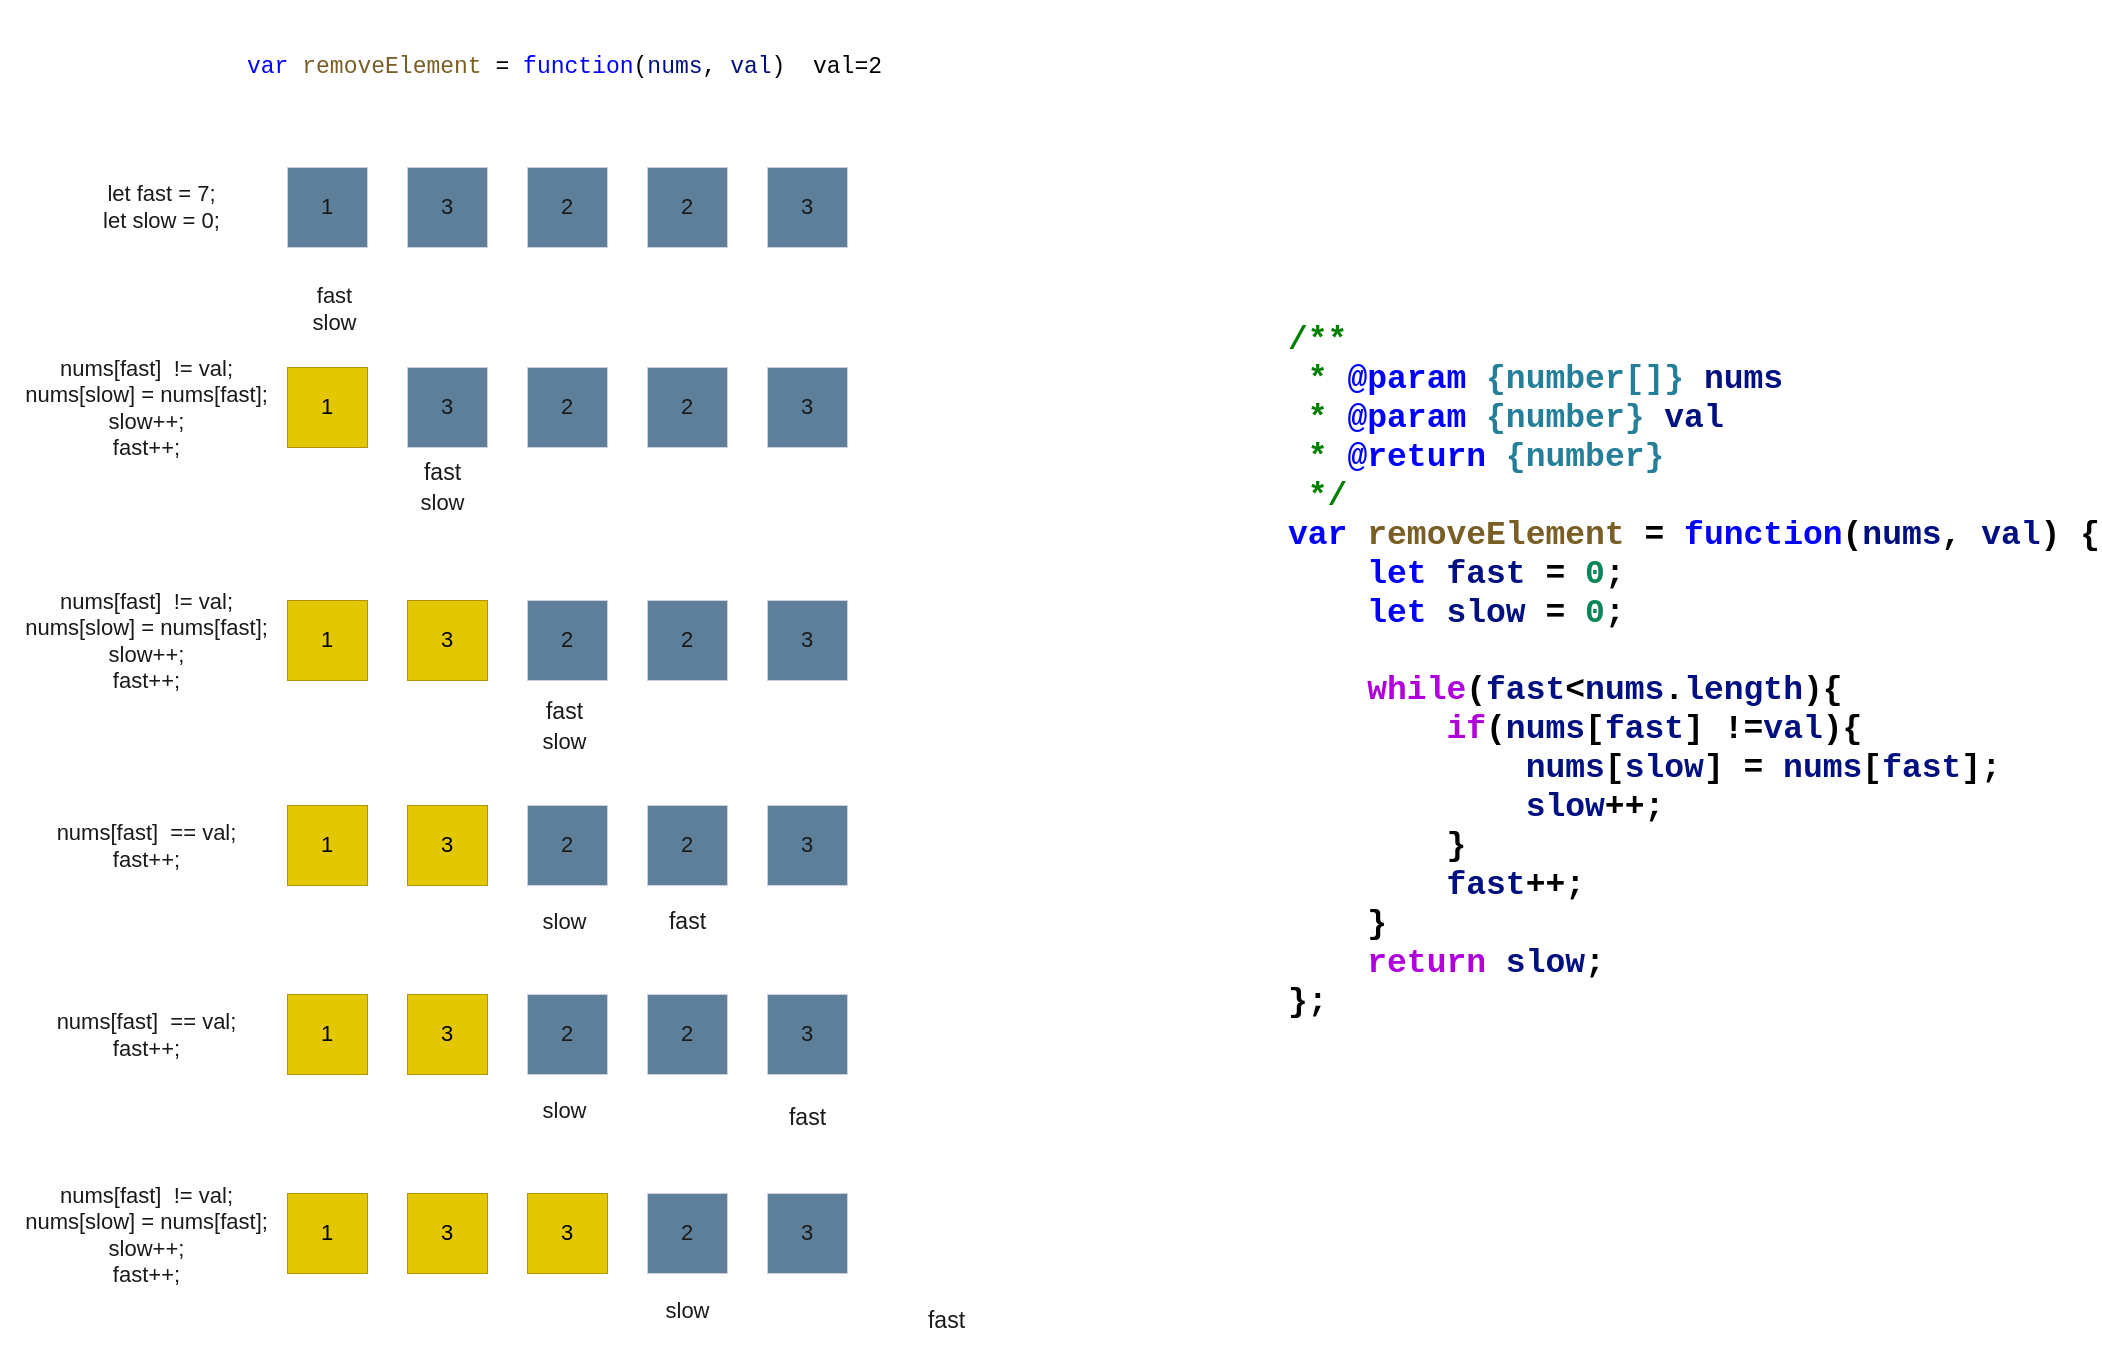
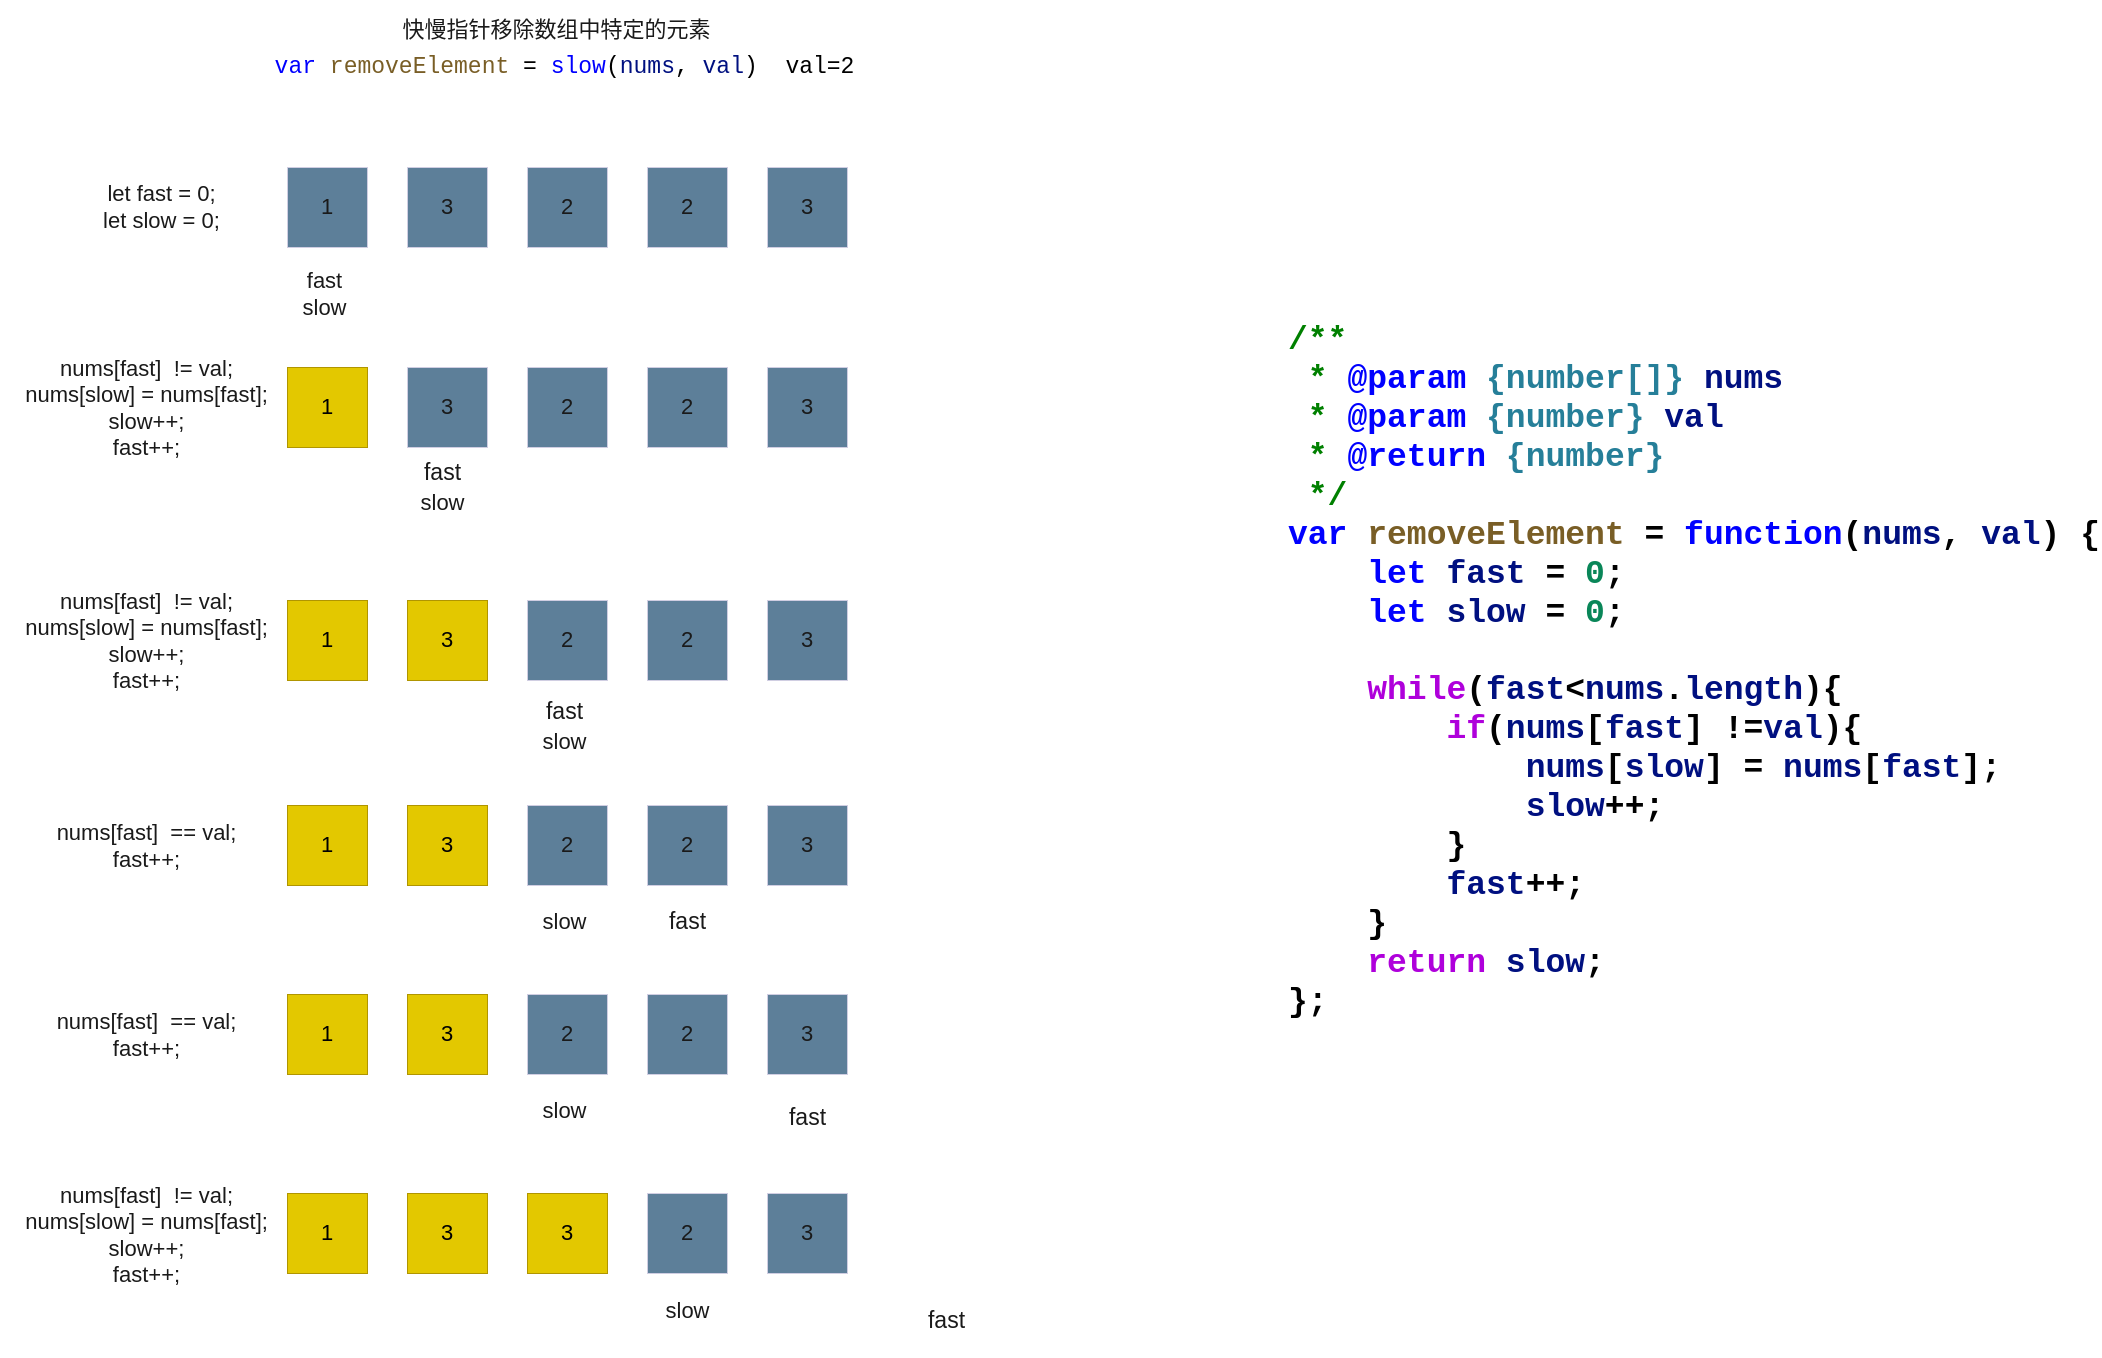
none -> (557, 31)
(565, 67) -> (565, 67)
(162, 208) -> (162, 208)
(335, 310) -> (325, 295)
